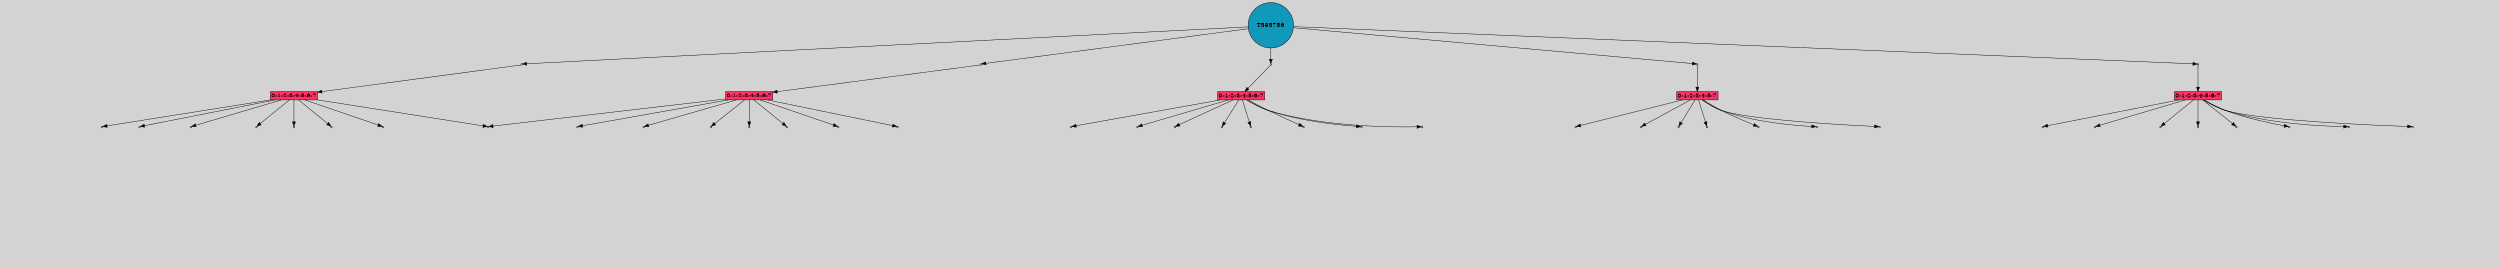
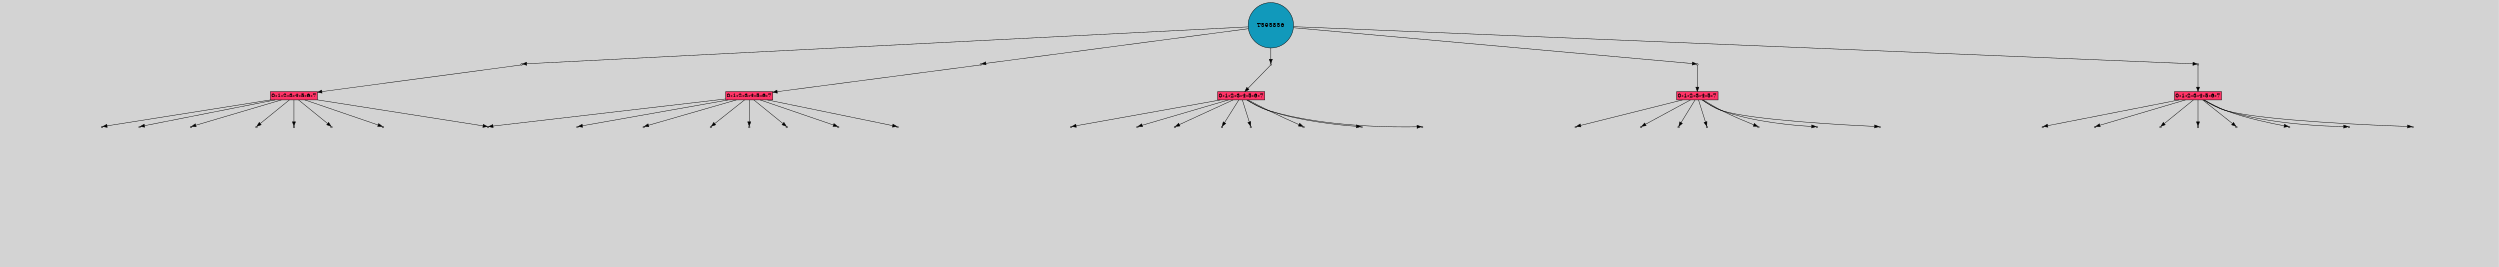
(1271, 25) -> (1271, 25)
